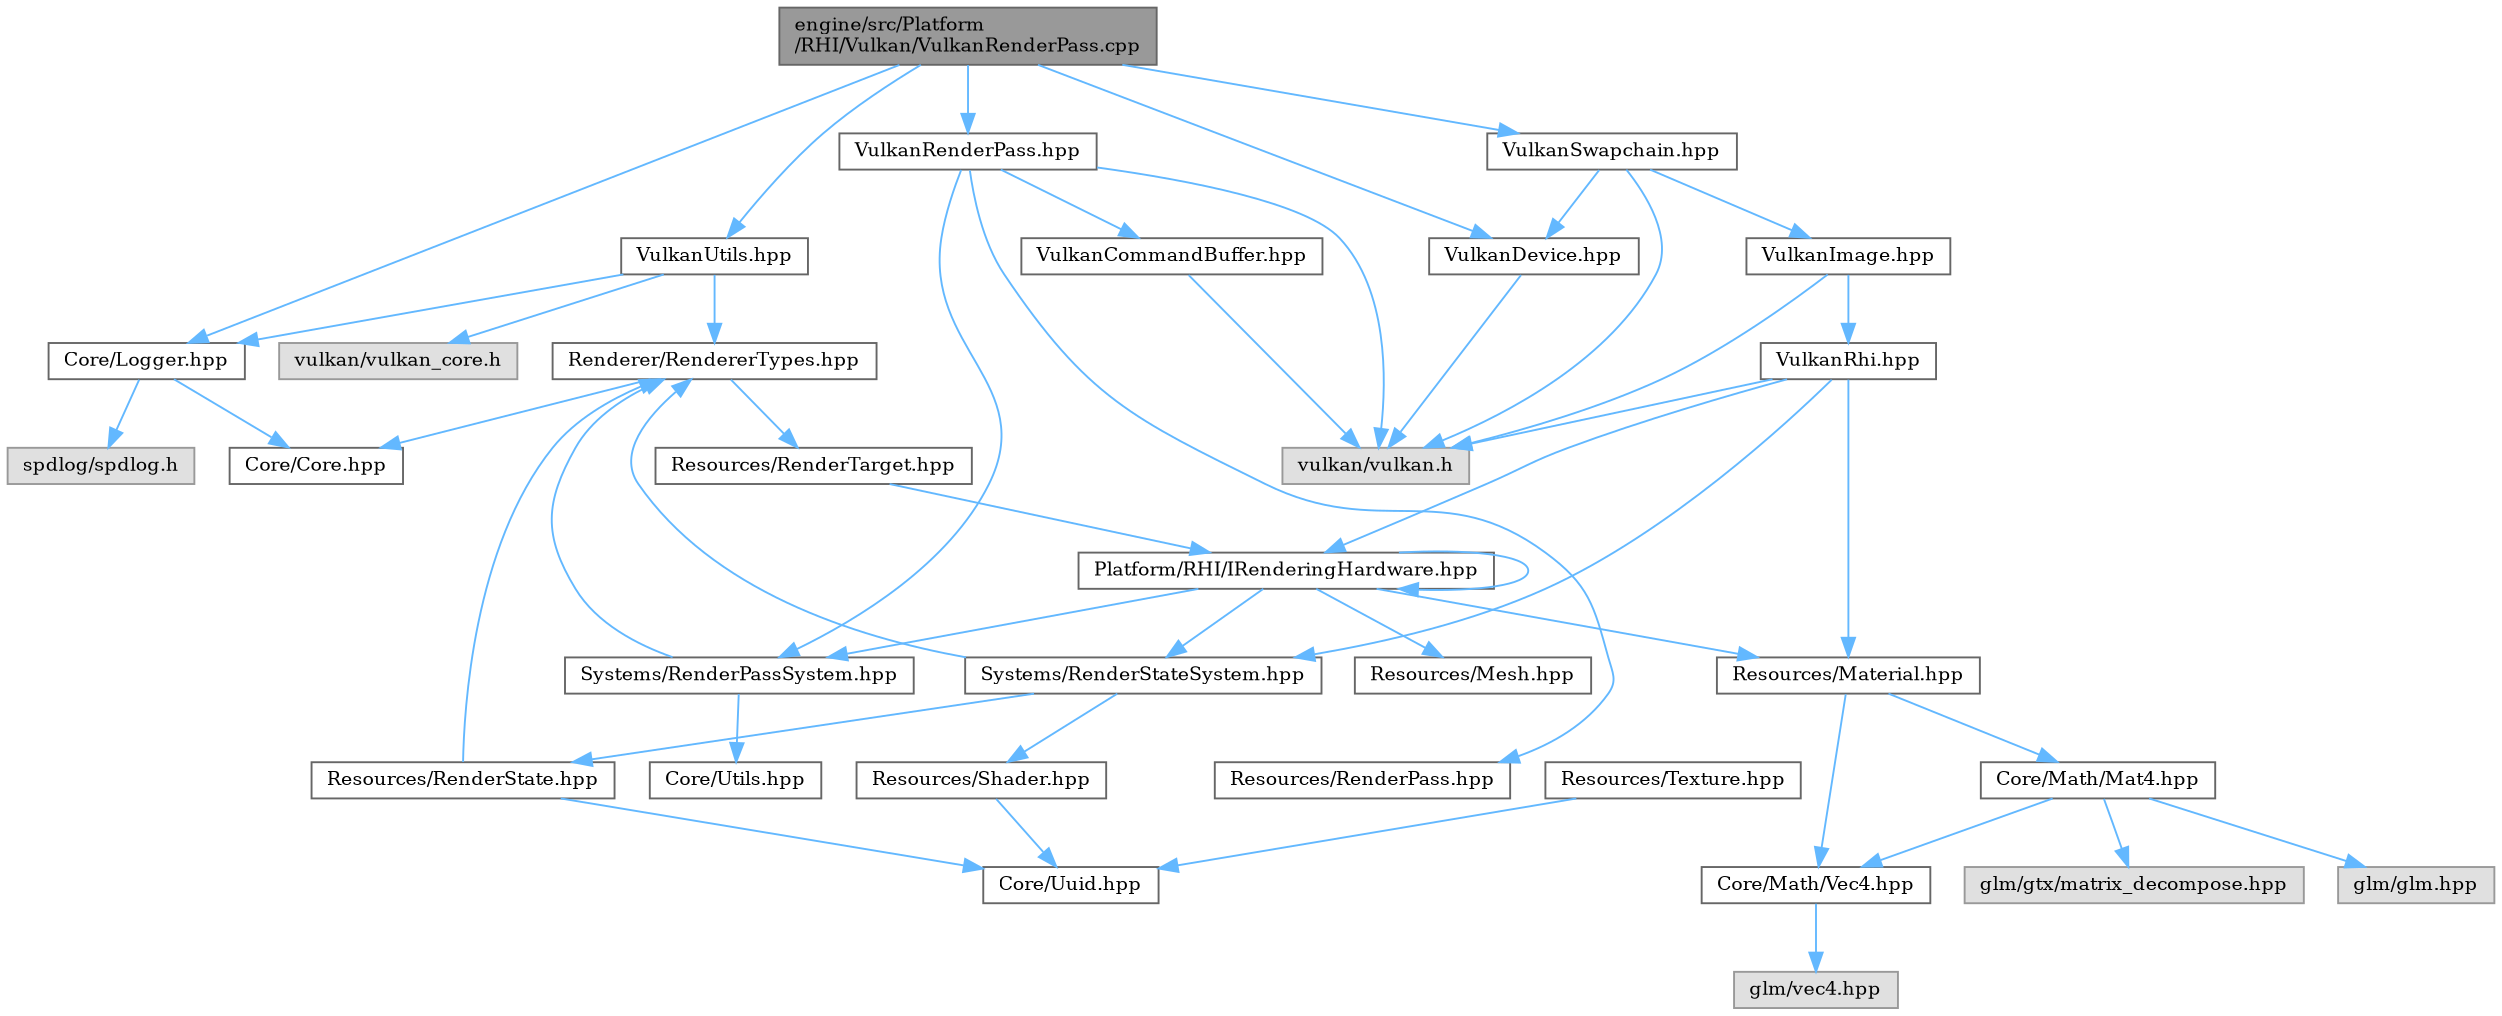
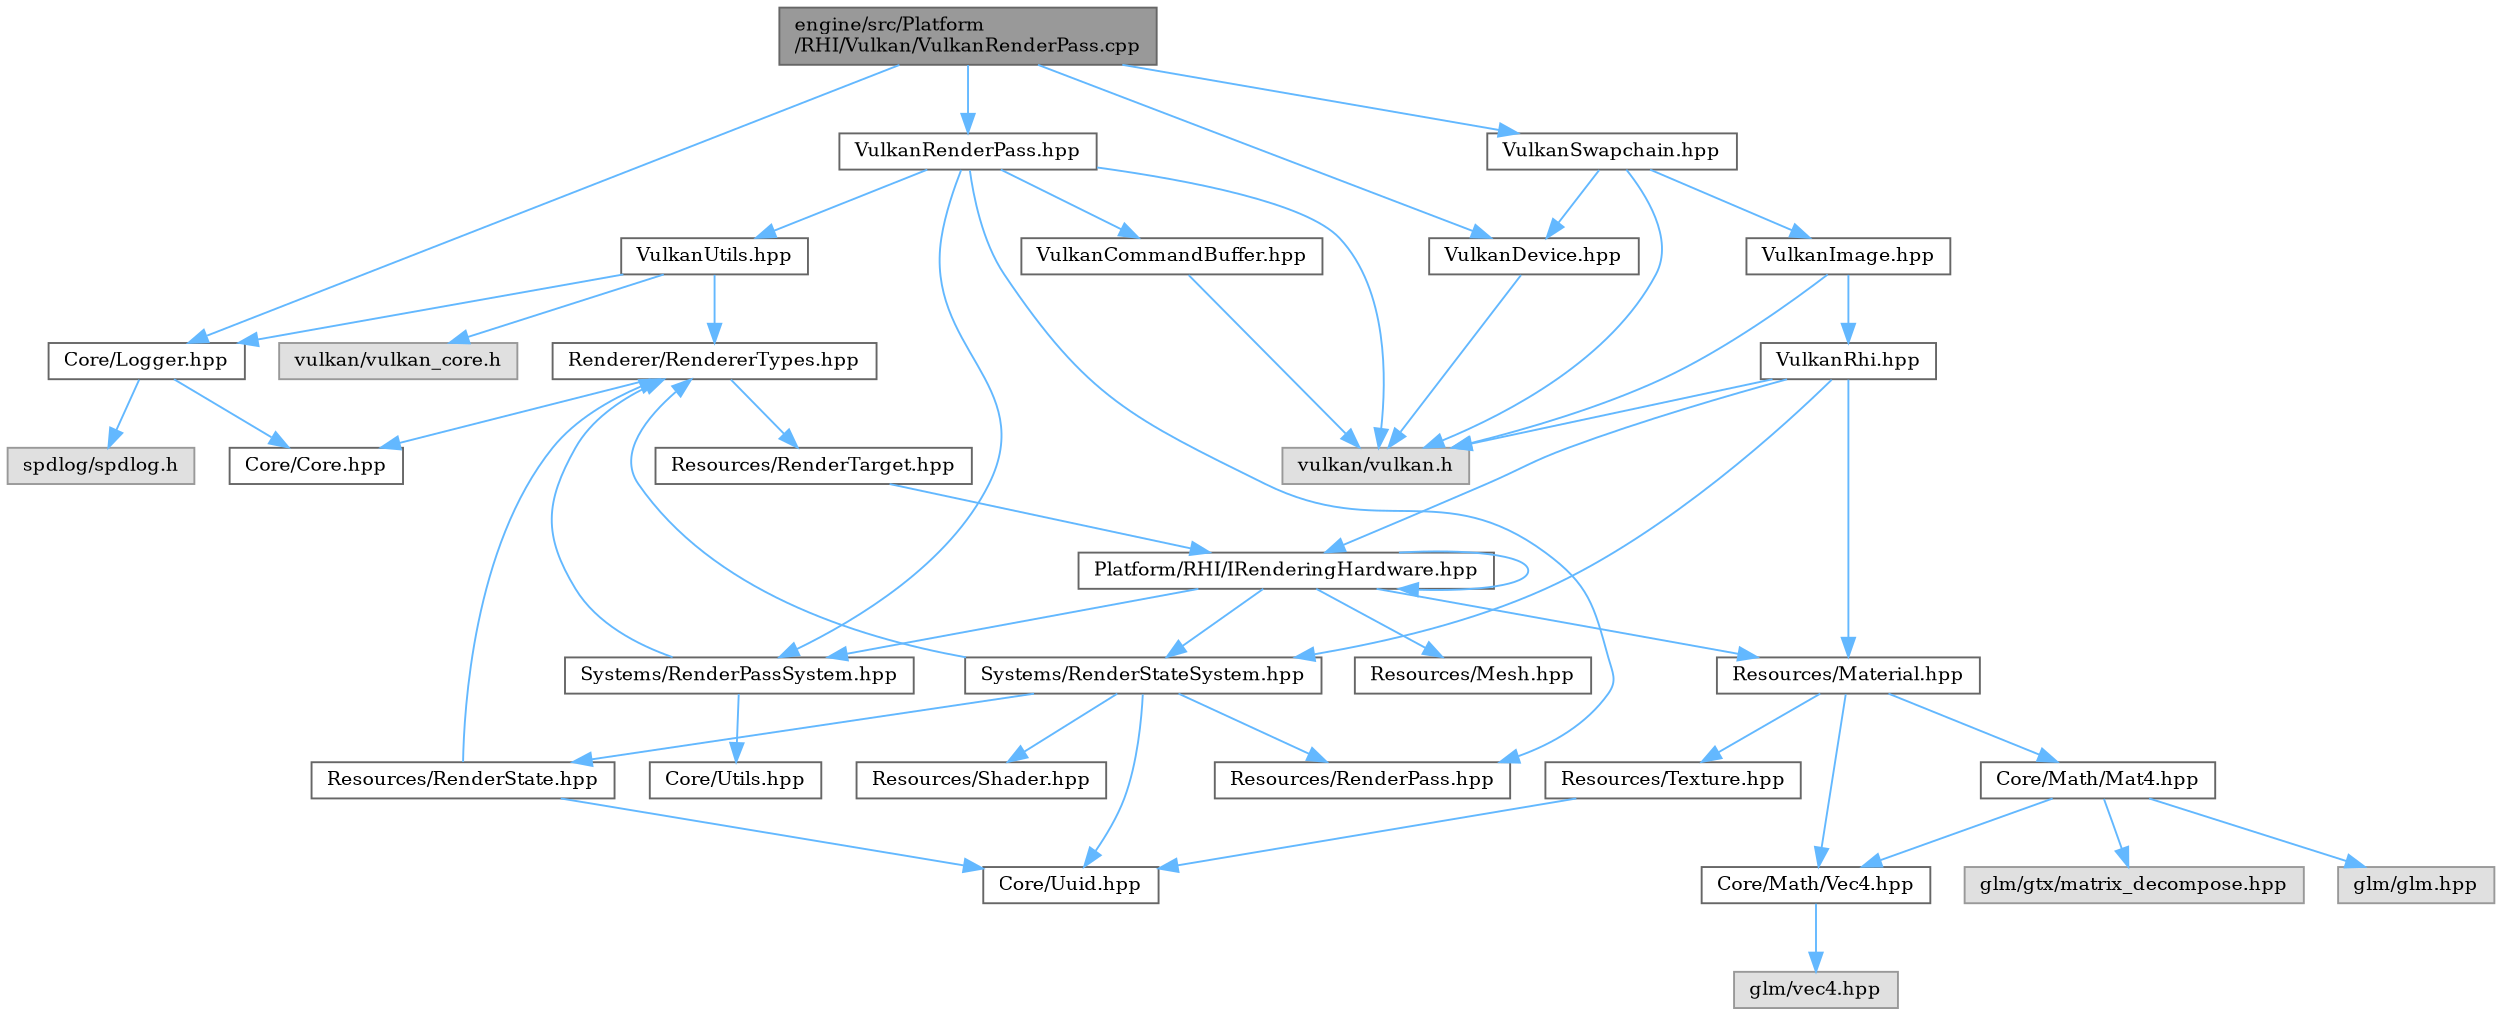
(822, 134) -> (851, 200)
none -> (1769, 723)
none -> (1244, 724)
(1020, 825) -> (1131, 776)
